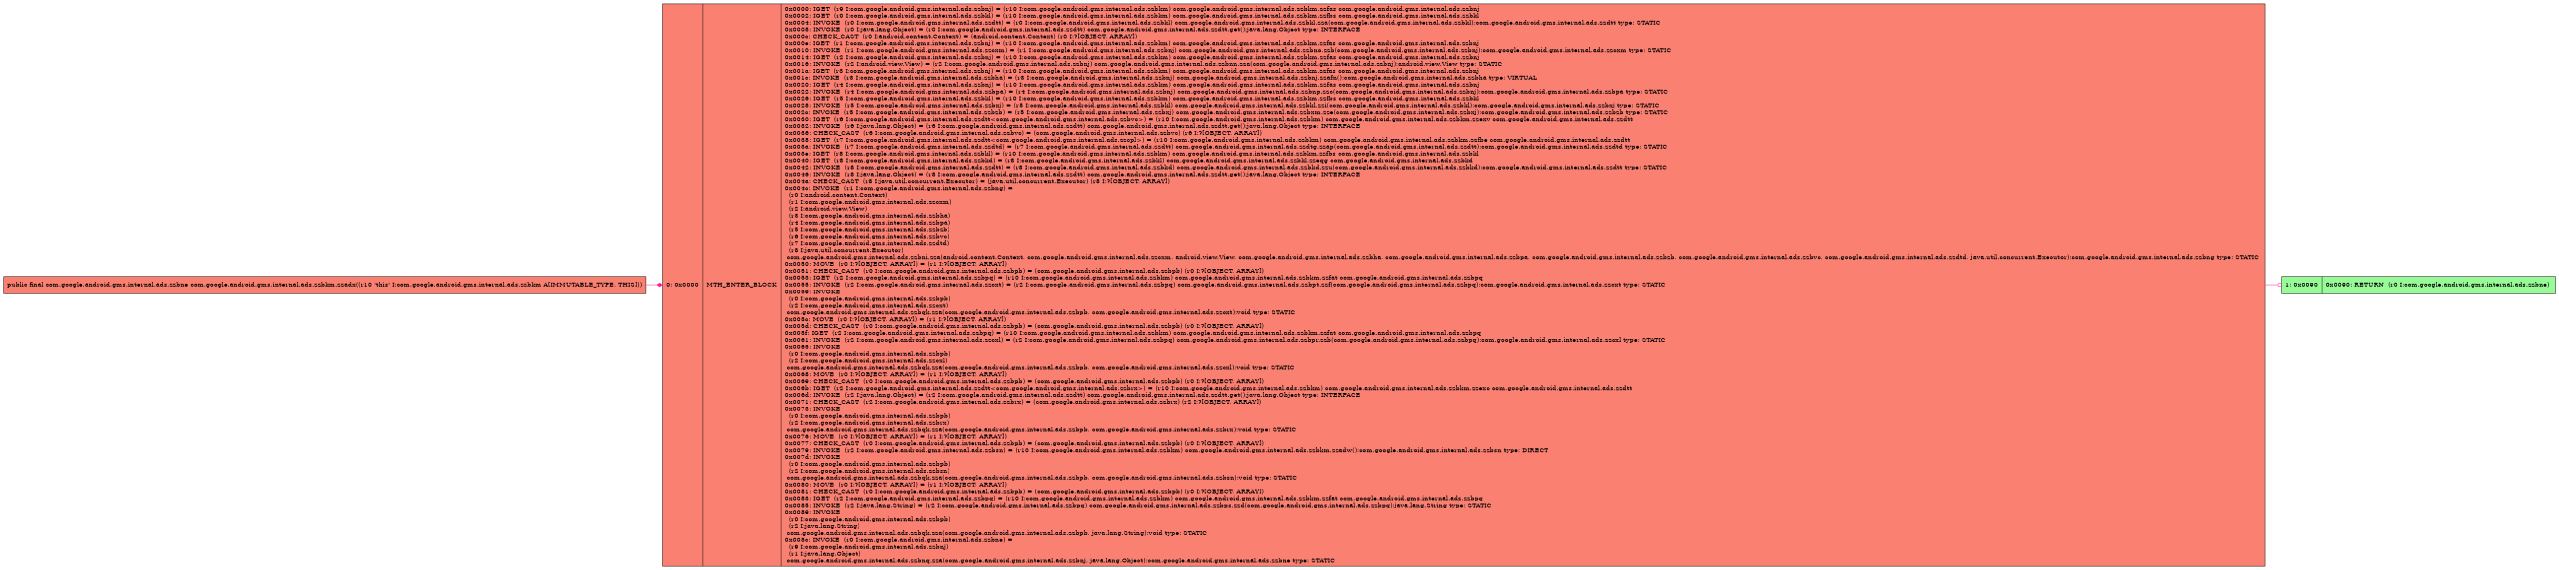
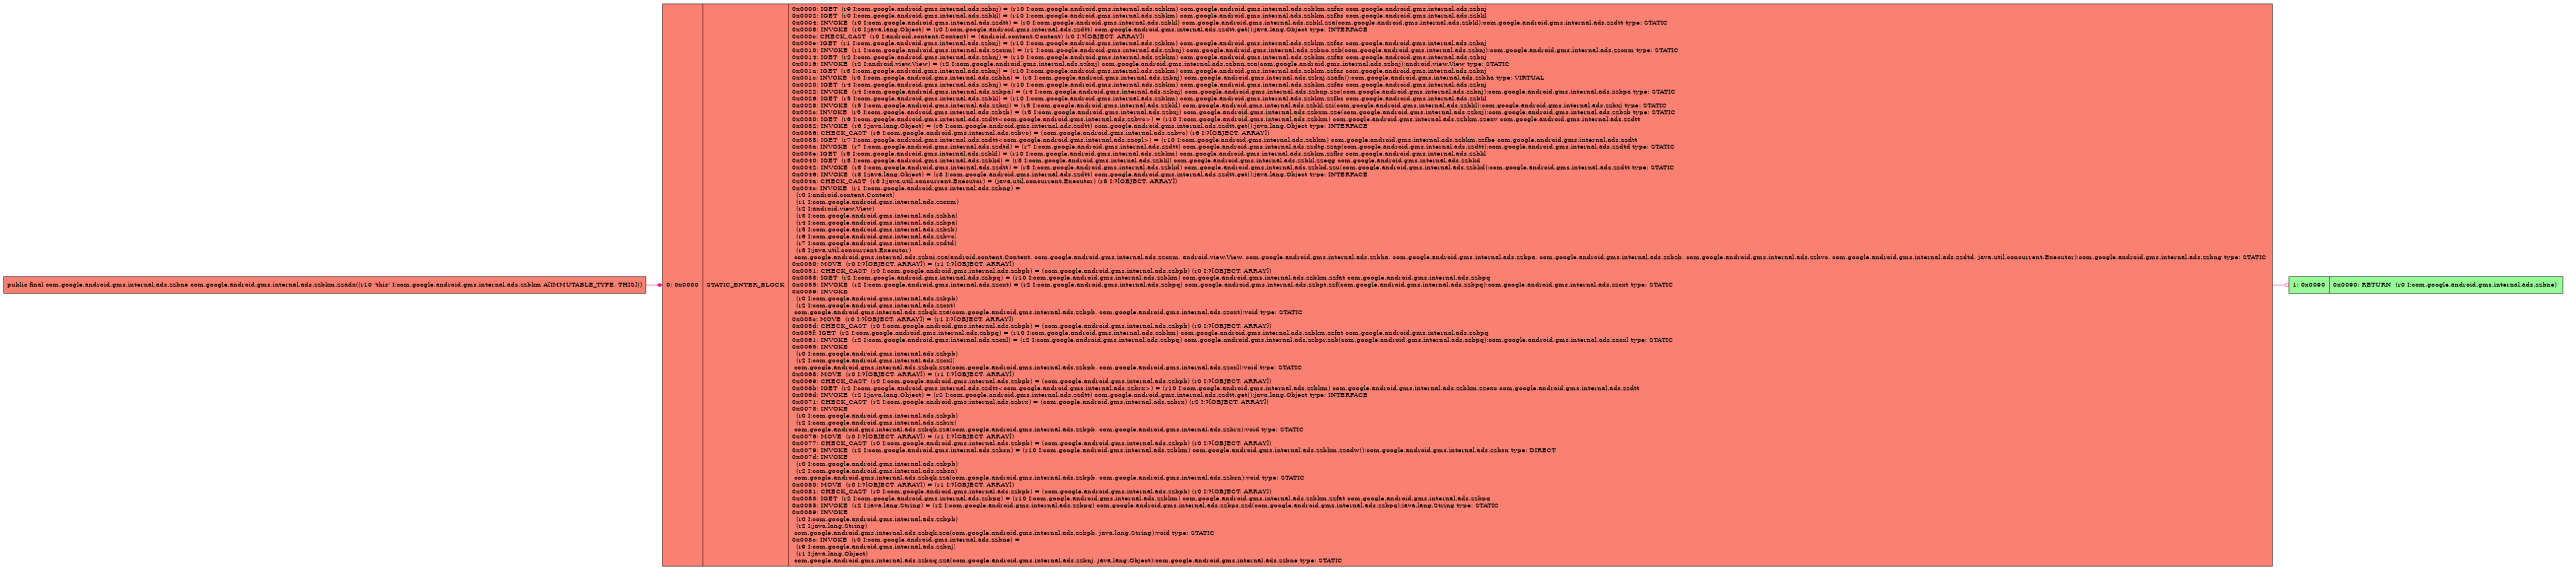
(742, 285) -> (746, 285)
